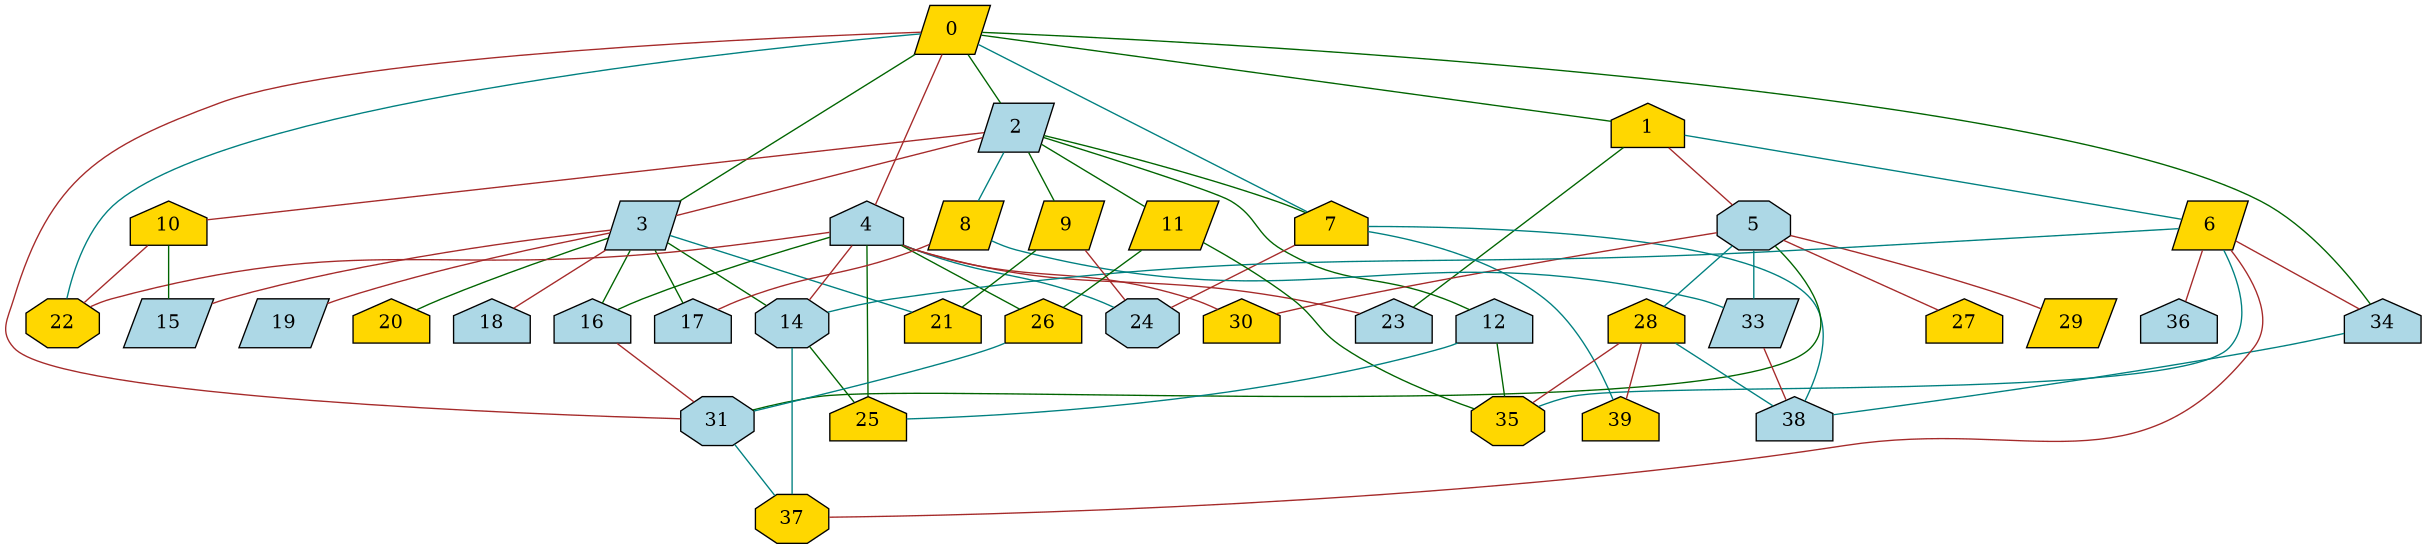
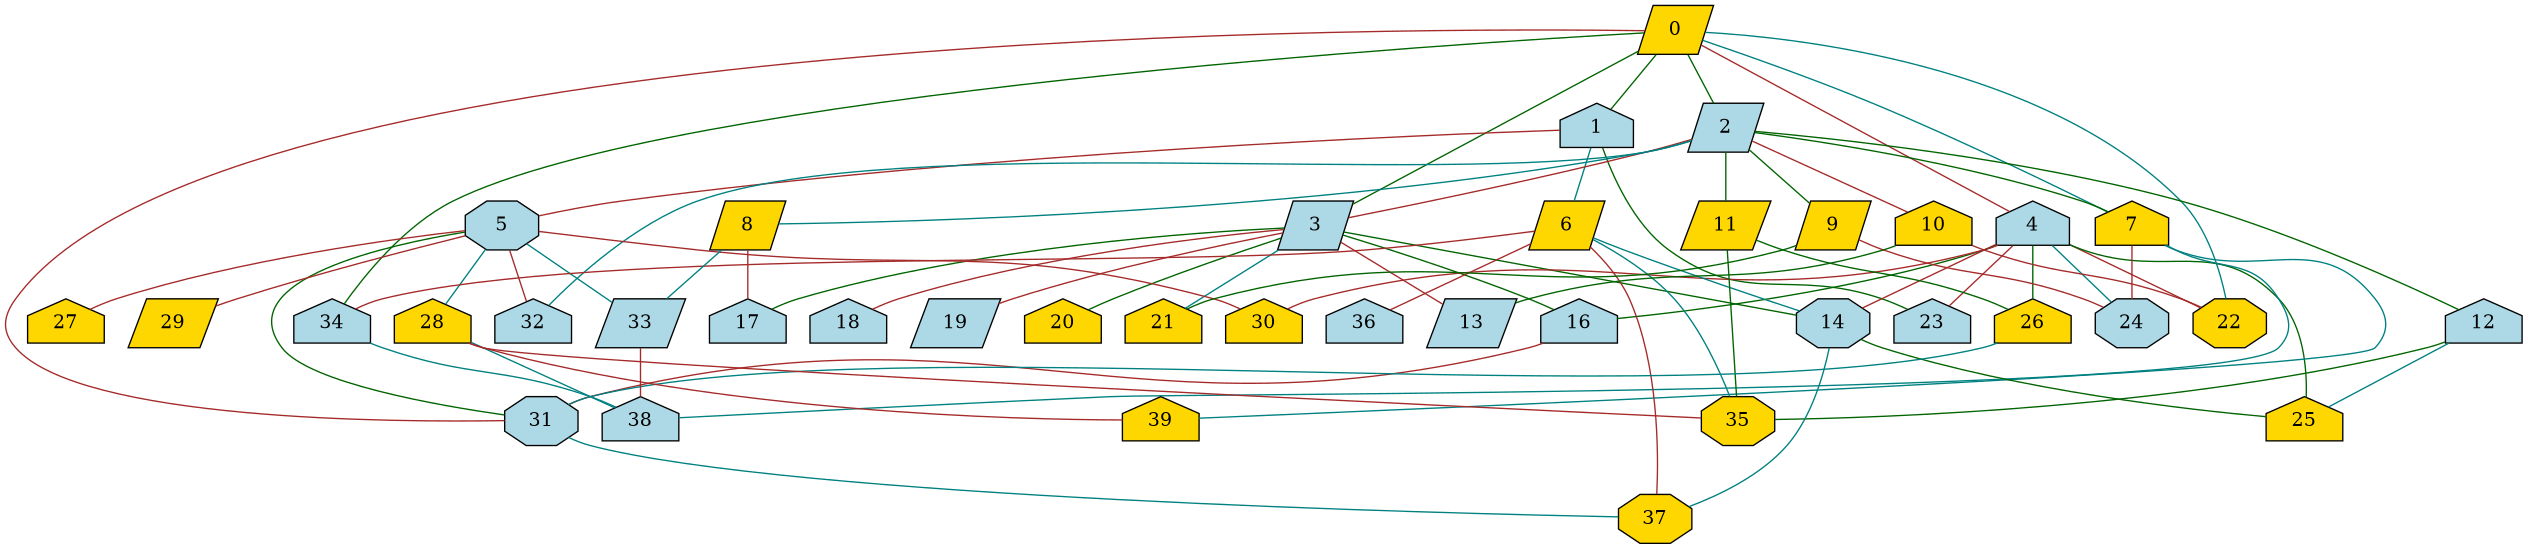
(1648, 128) -> (1597, 128)
(169, 323) -> (1472, 323)
none -> (533, 323)
